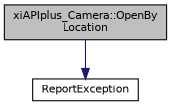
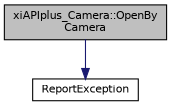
(85, 22) -> (85, 22)
